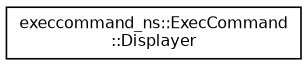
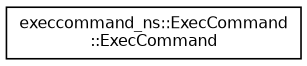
(154, 33) -> (154, 33)
